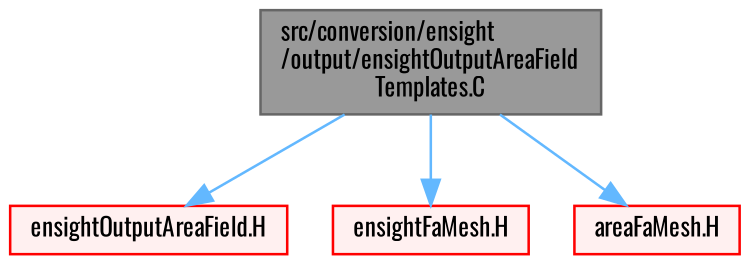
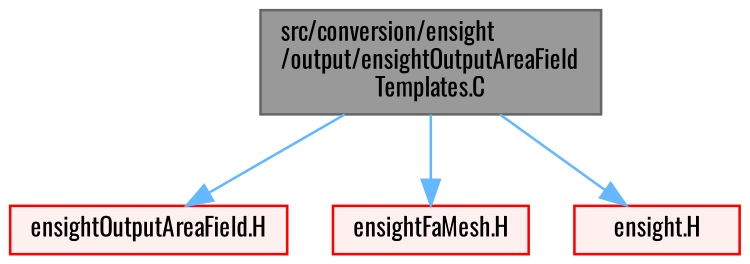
(657, 230) -> (657, 230)
